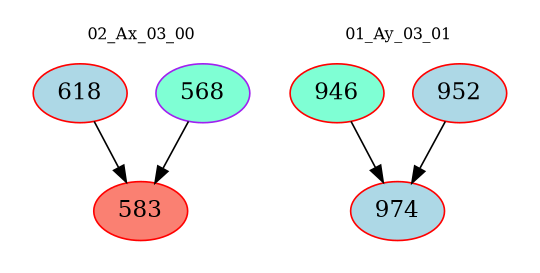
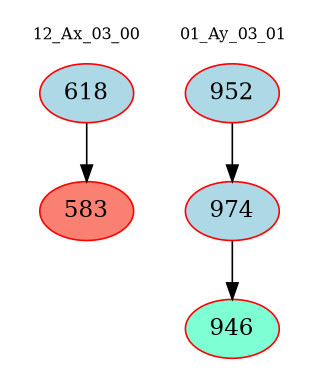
(142, 35) -> (87, 35)
(203, 93) -> none
(363, 144) -> (232, 262)
